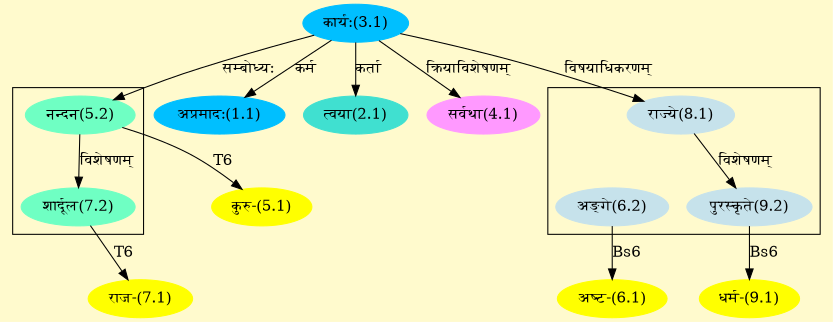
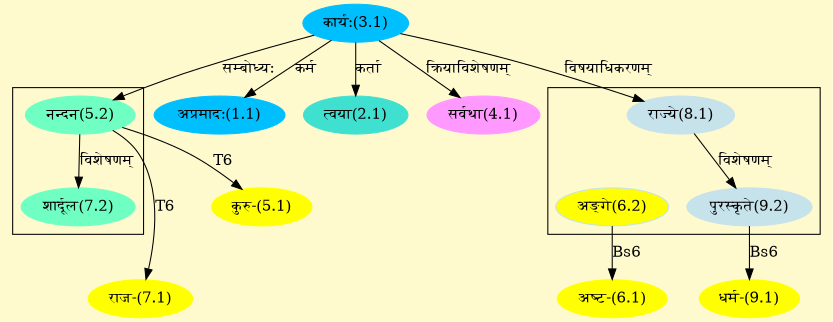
(612, 207) -> (612, 207)
(106, 248) -> (153, 193)
